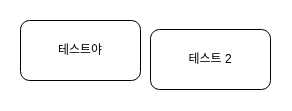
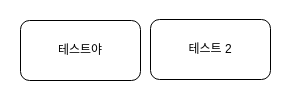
(211, 60) -> (211, 50)
